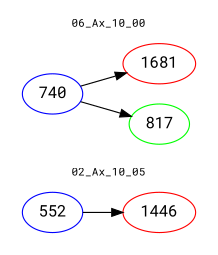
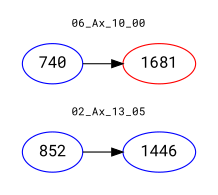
(159, 124) -> none
(109, 173) -> (109, 112)
(53, 212) -> (53, 152)
(159, 212) -> (159, 152)
